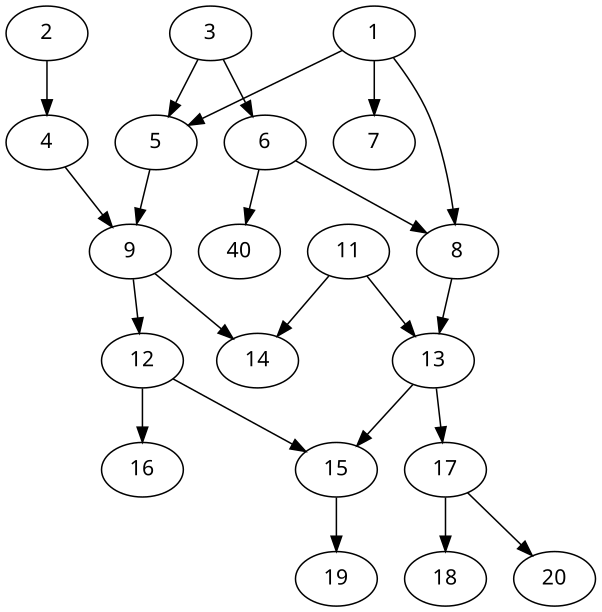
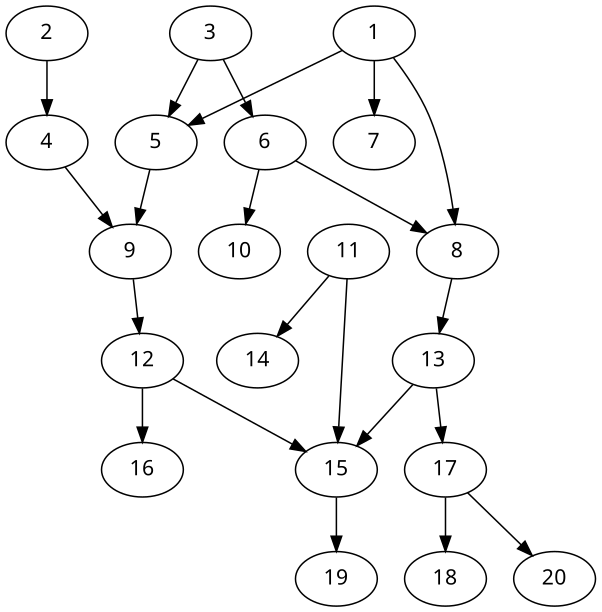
(239, 252) -> (239, 252)
(386, 300) -> (343, 353)
(188, 301) -> none
